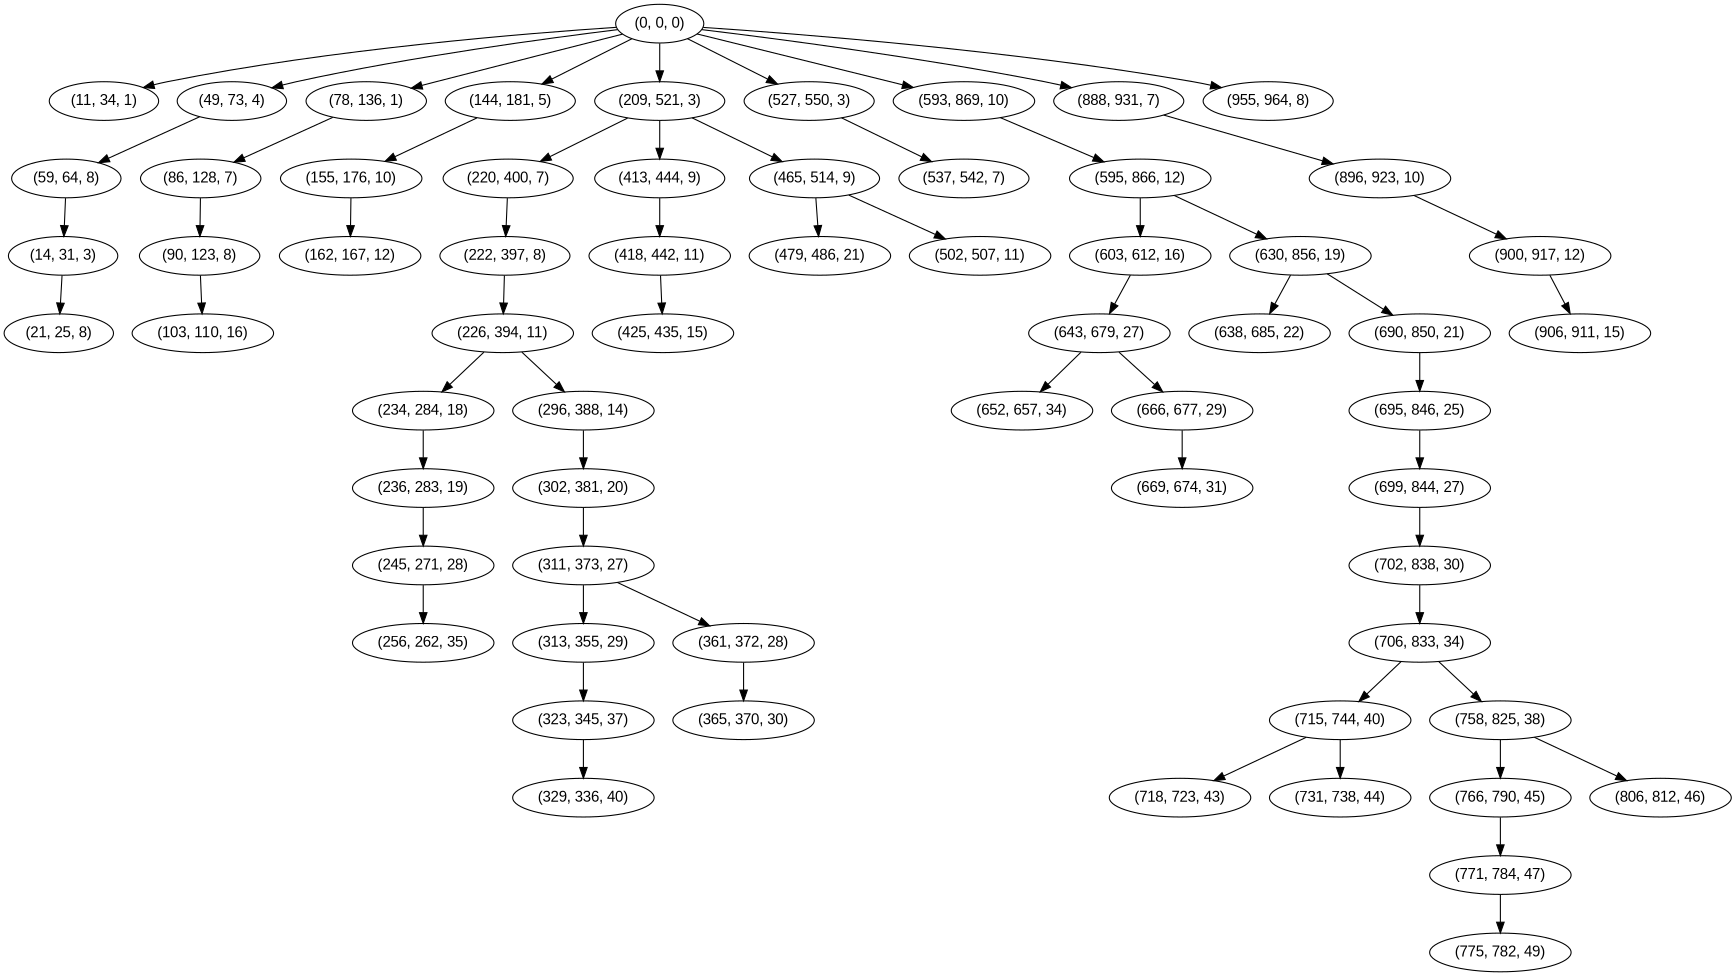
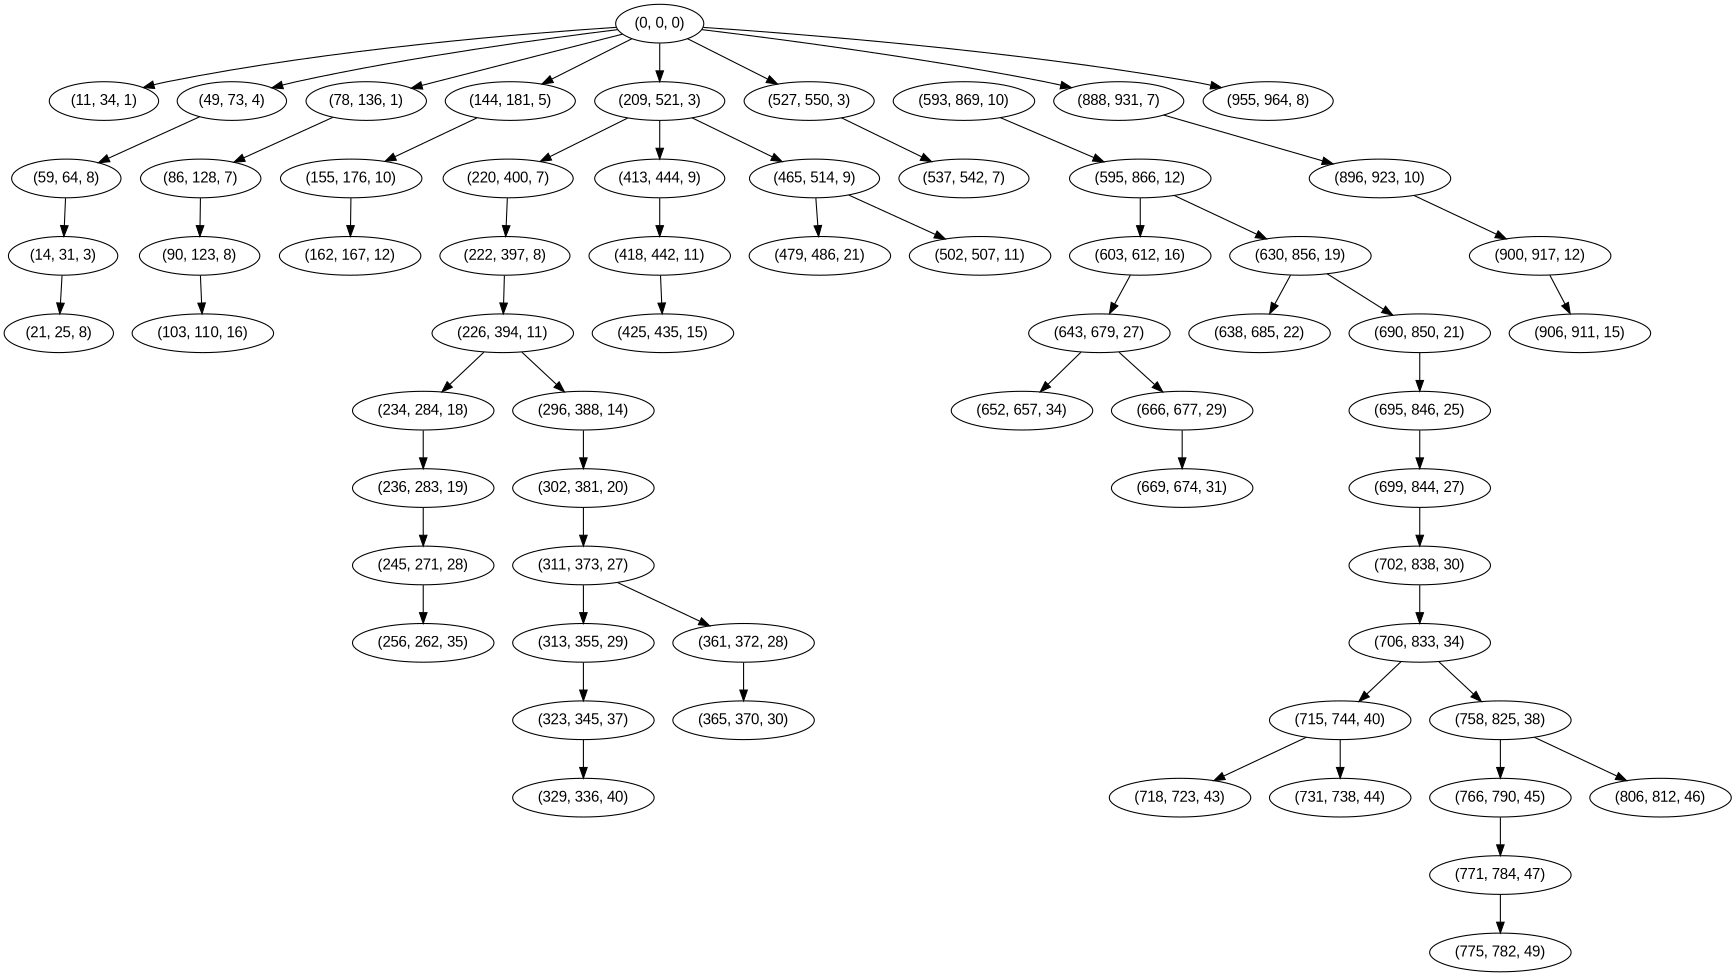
(800, 59) -> none
